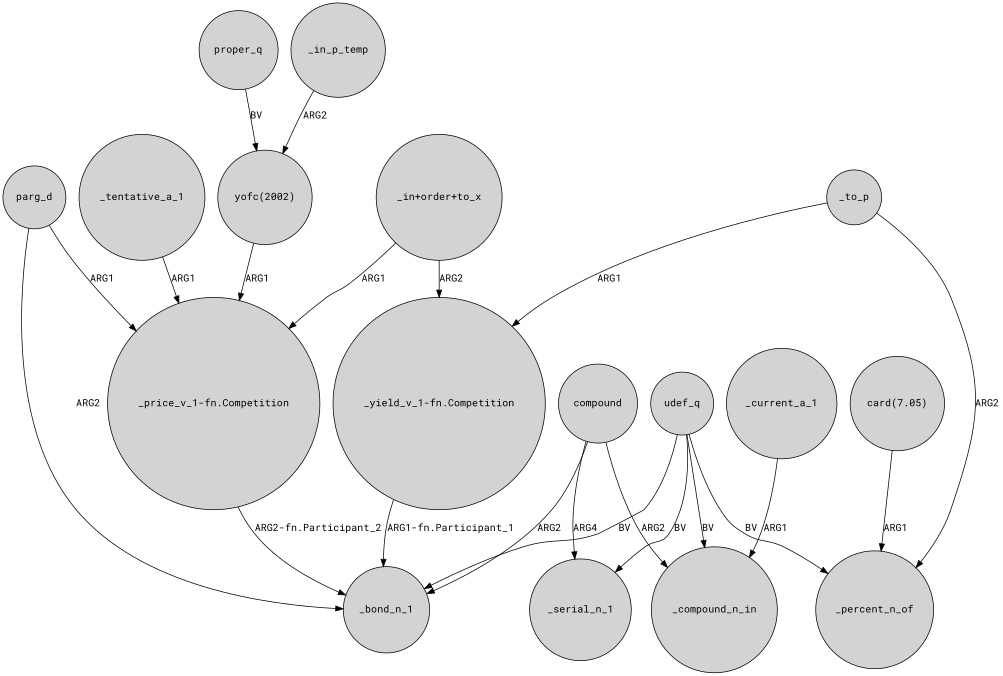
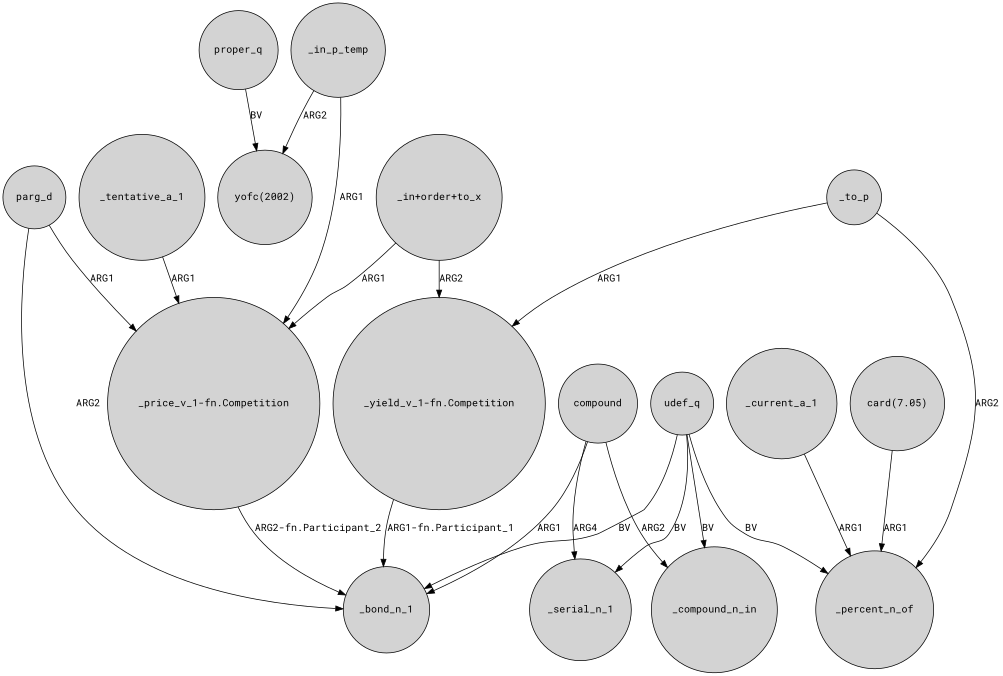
(247, 268) -> (332, 212)
(769, 506) -> (826, 502)
(550, 528) -> (550, 528)
